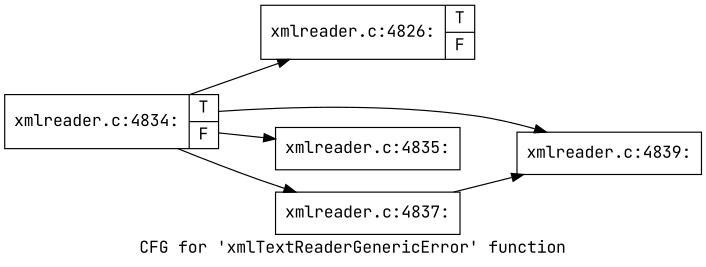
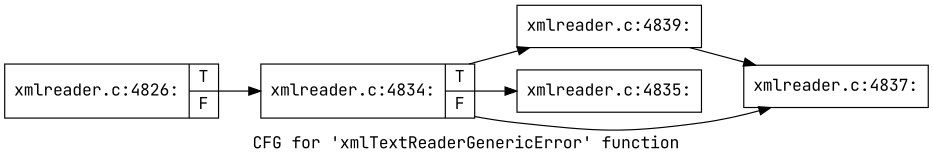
(234, 79) -> (234, 91)
(483, 185) -> (717, 55)
